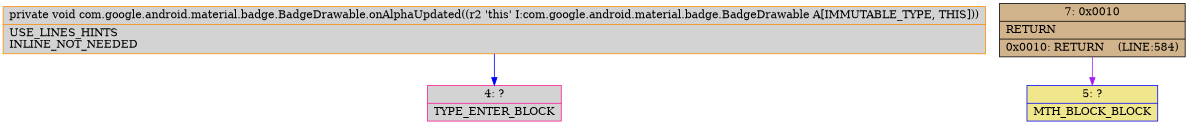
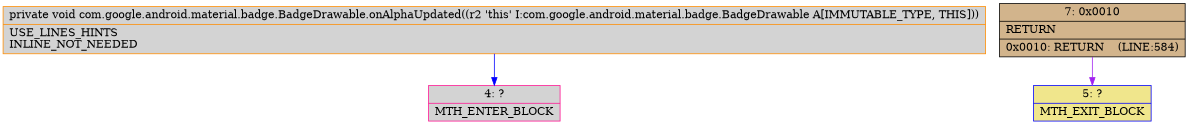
(494, 112) -> (494, 112)
(1092, 112) -> (1092, 112)
